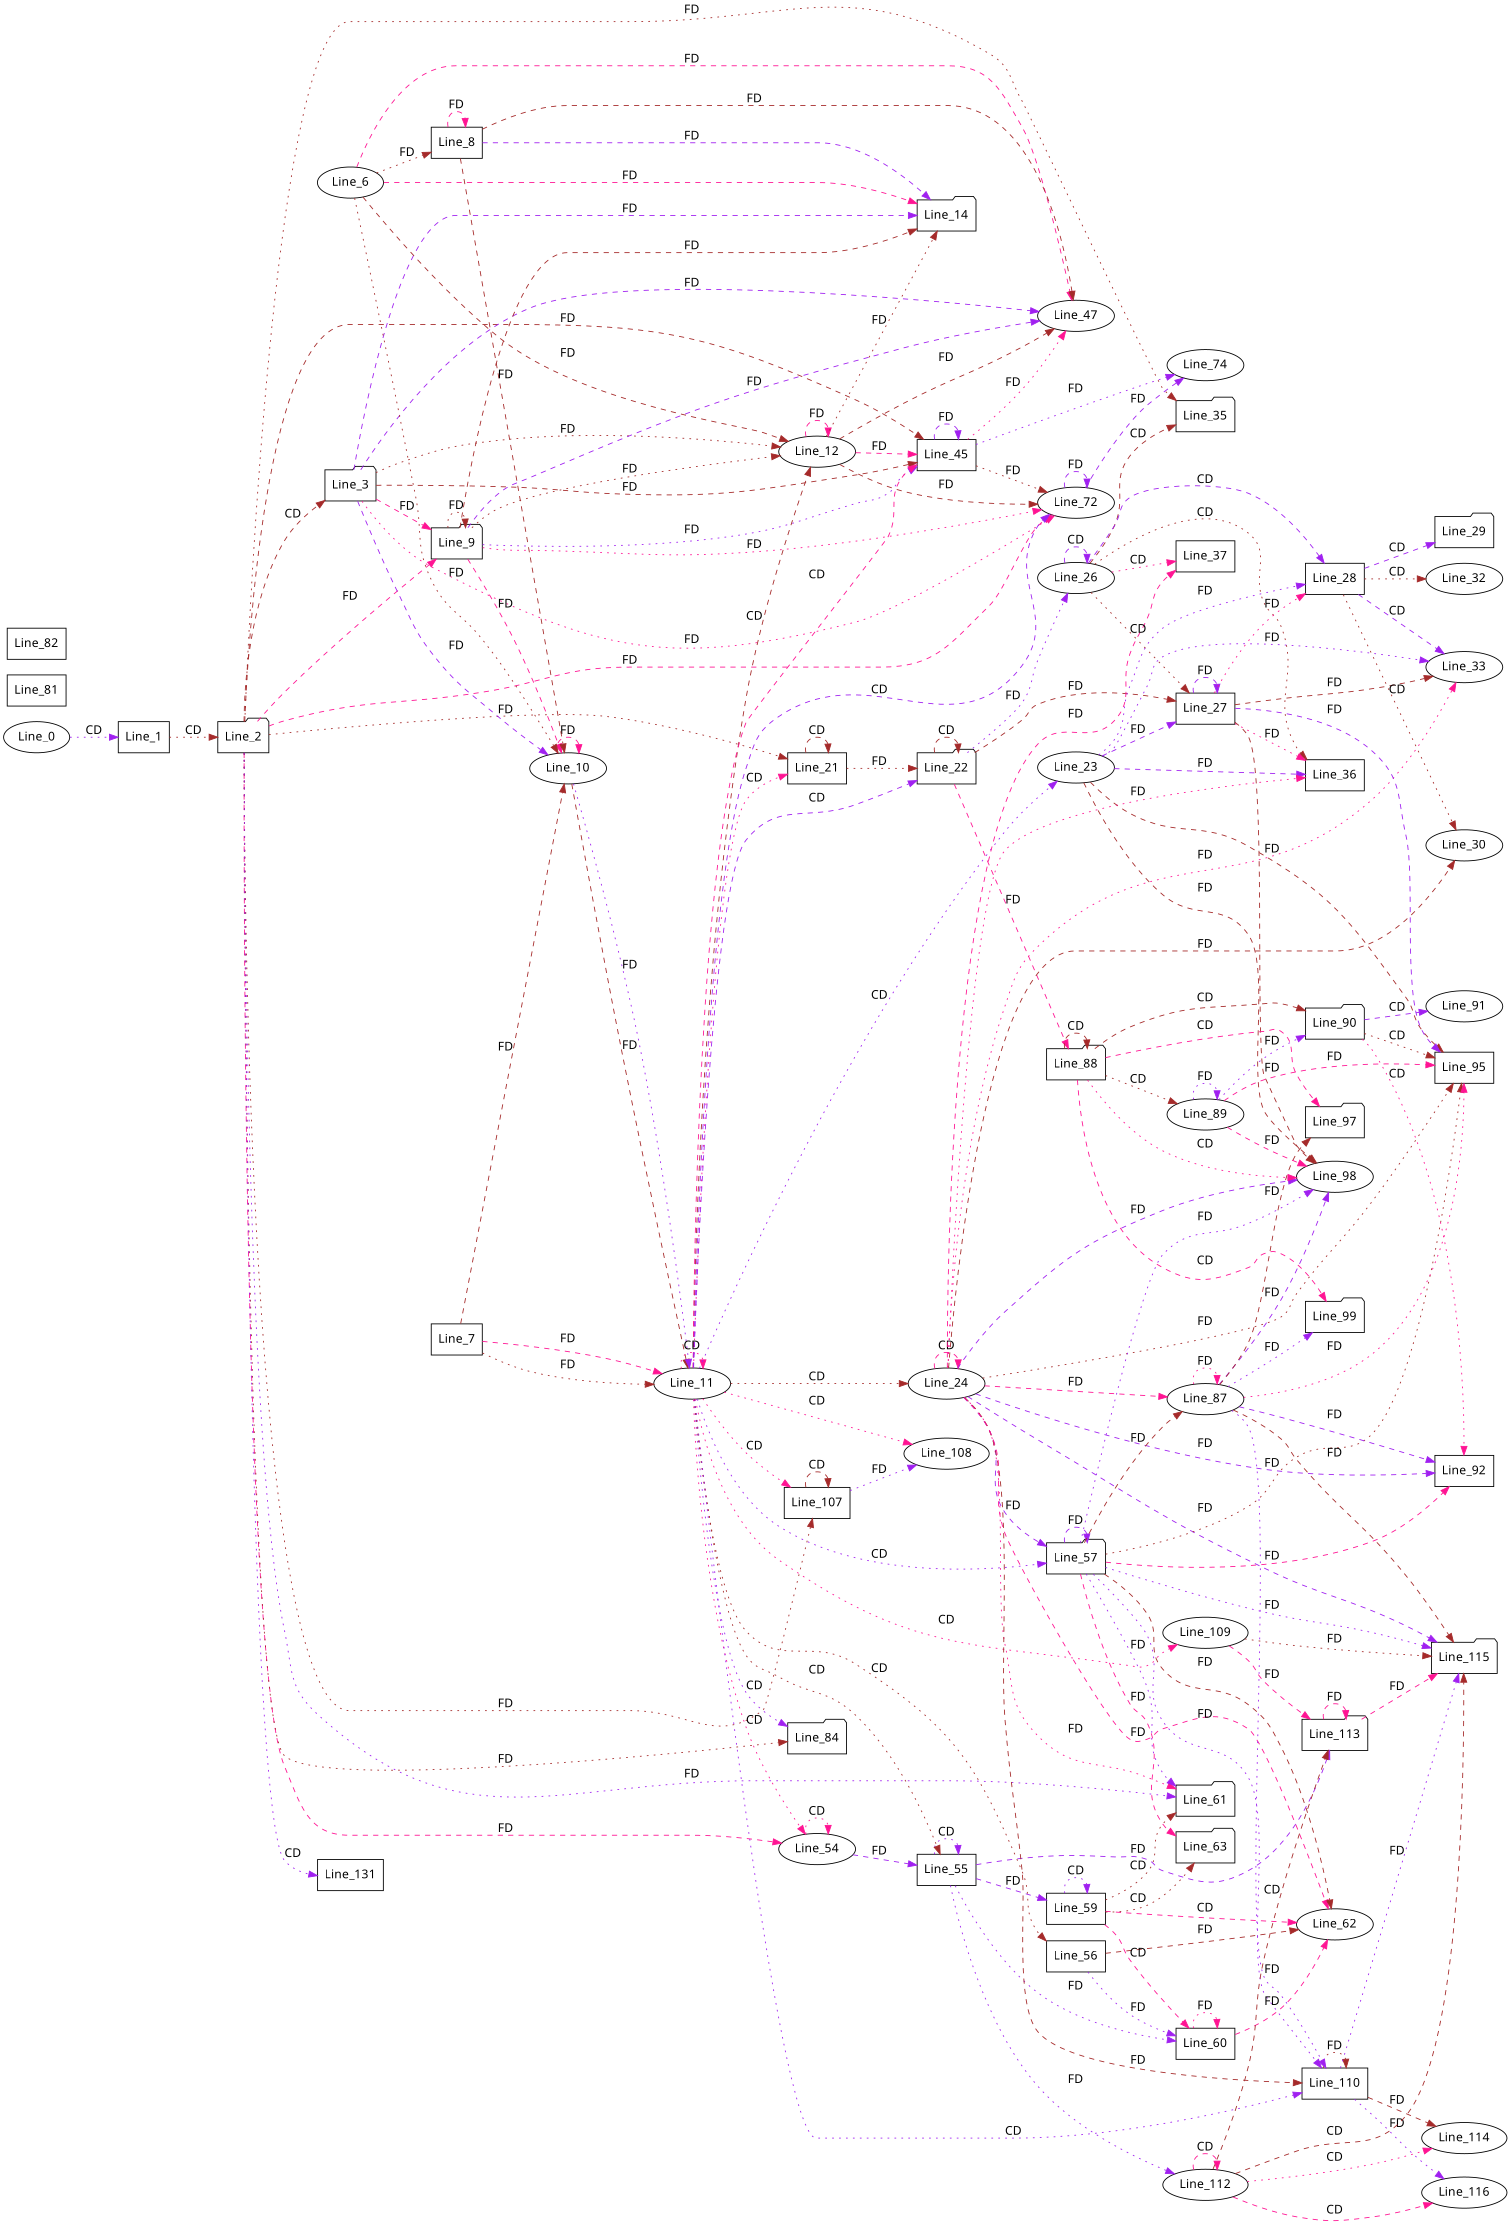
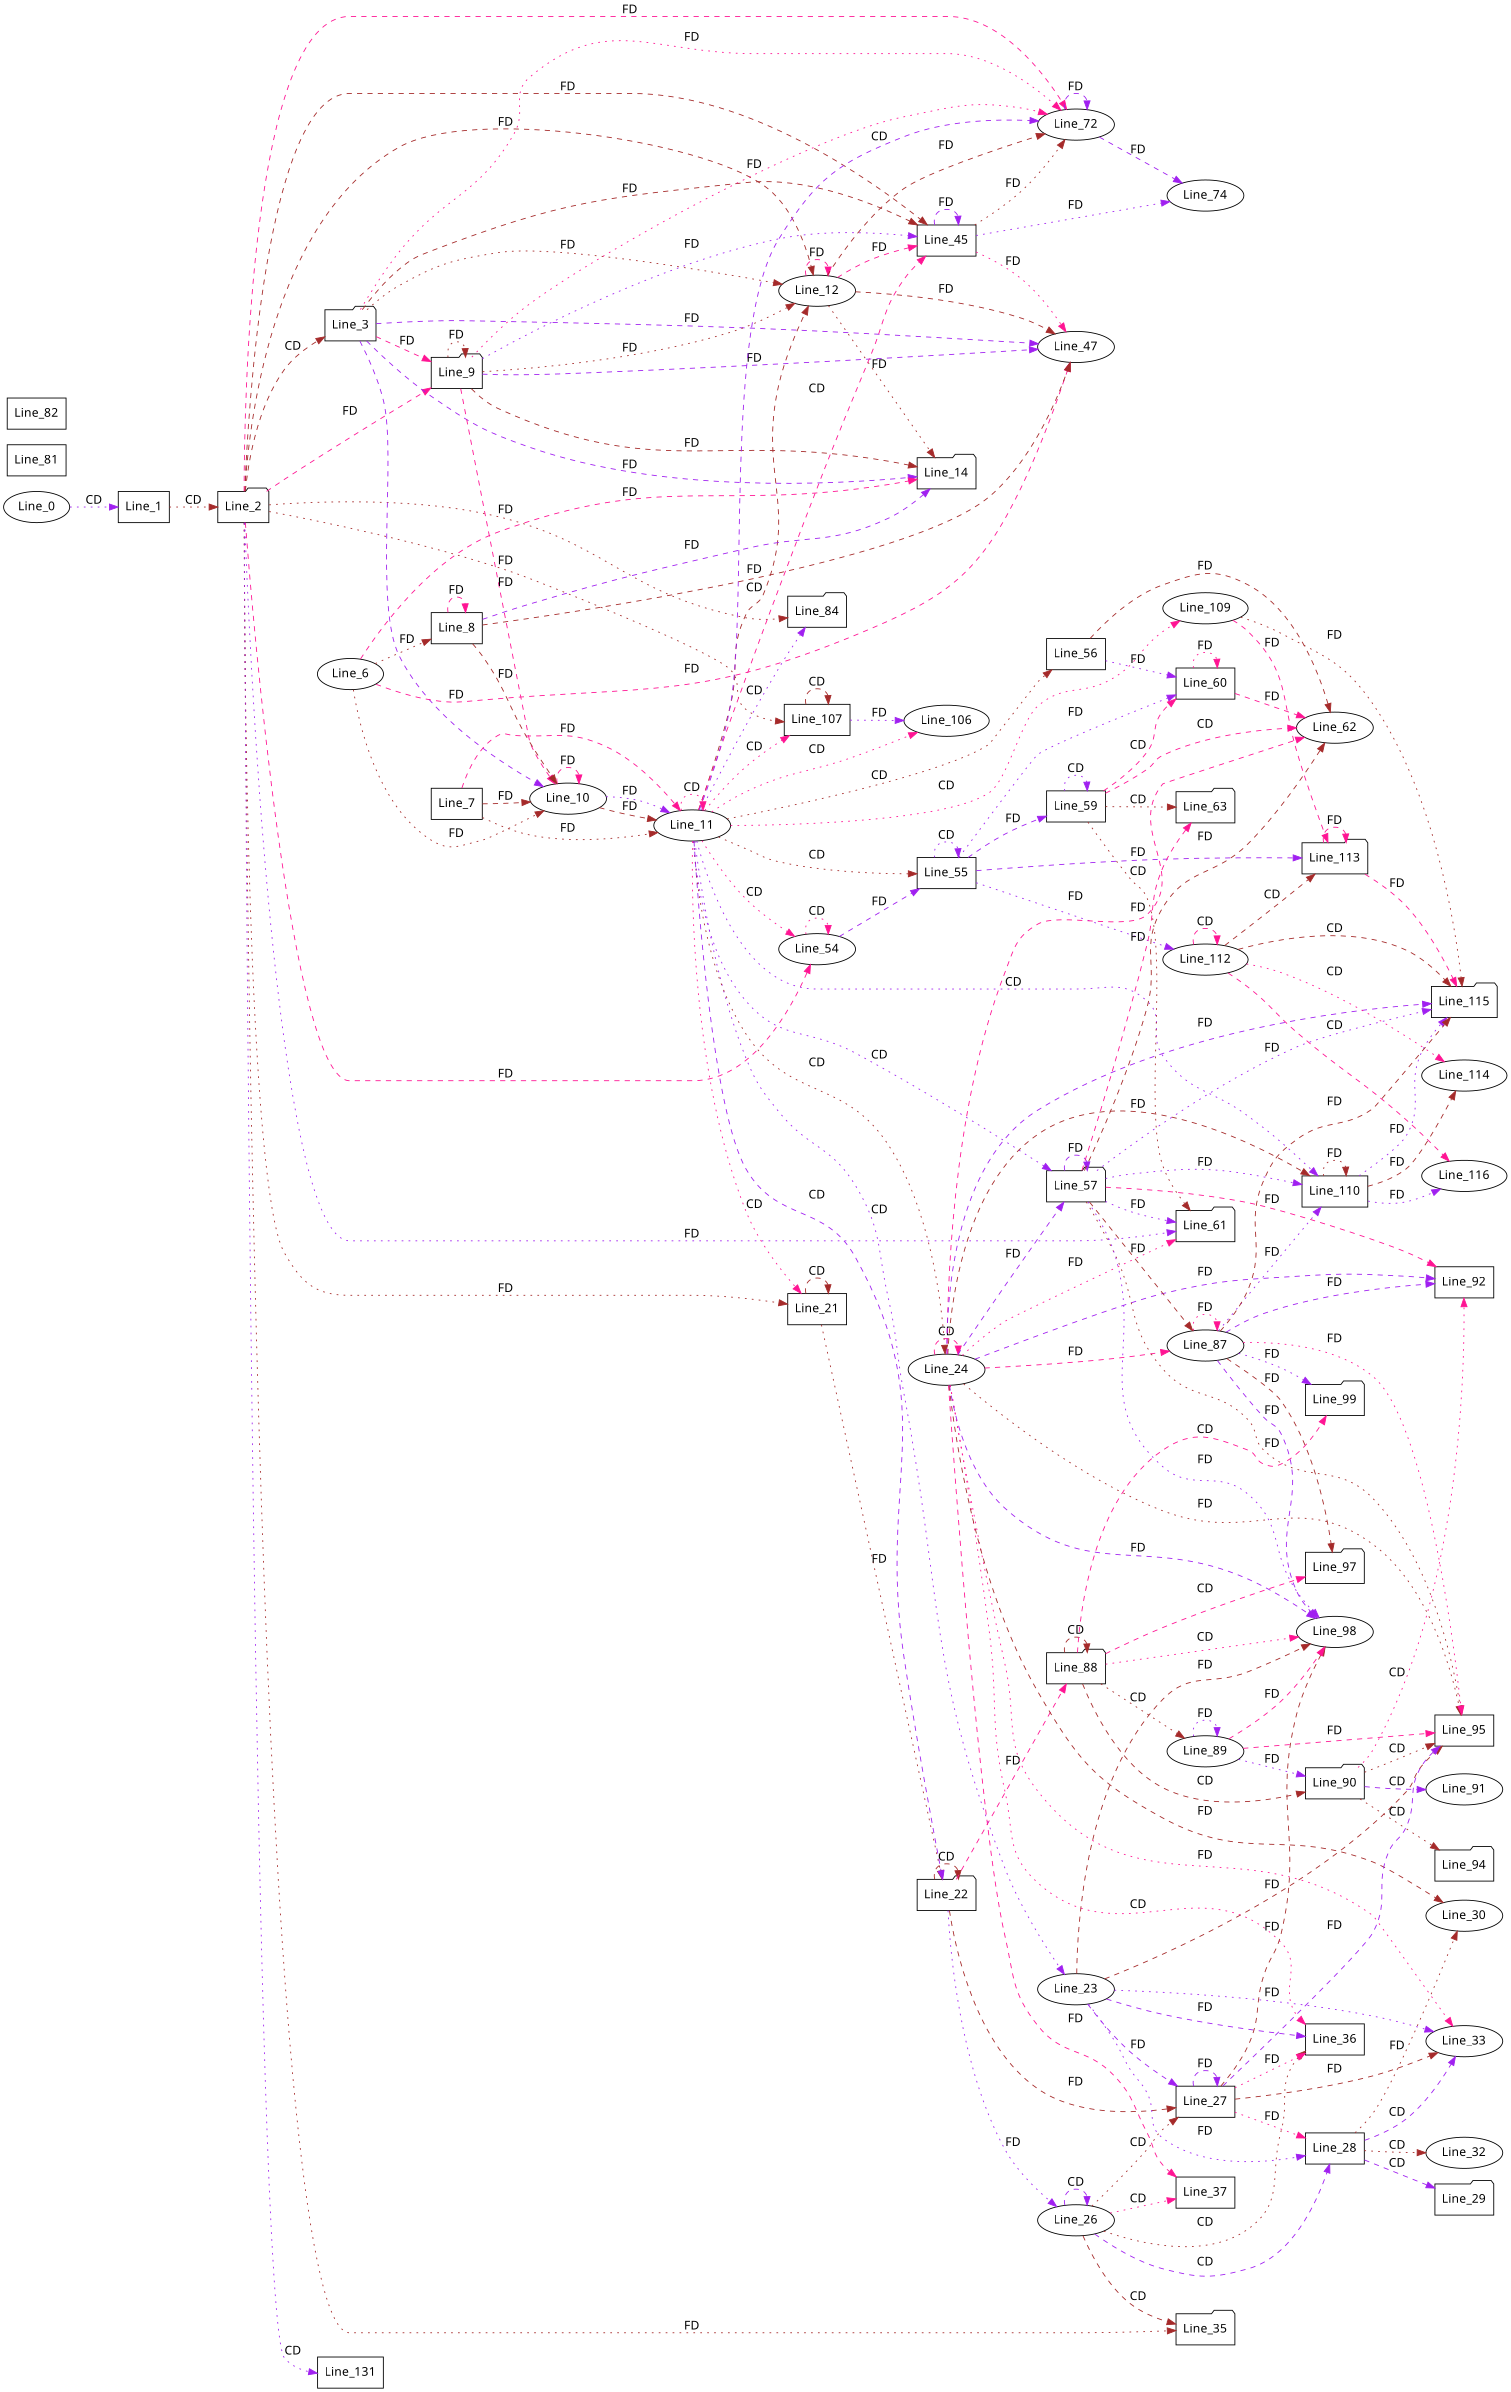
(543, 365) -> (437, 135)
(1397, 690) -> (1397, 2046)
(1138, 792) -> (1138, 1905)
(947, 1454) -> (947, 721)
none -> (1464, 1866)
